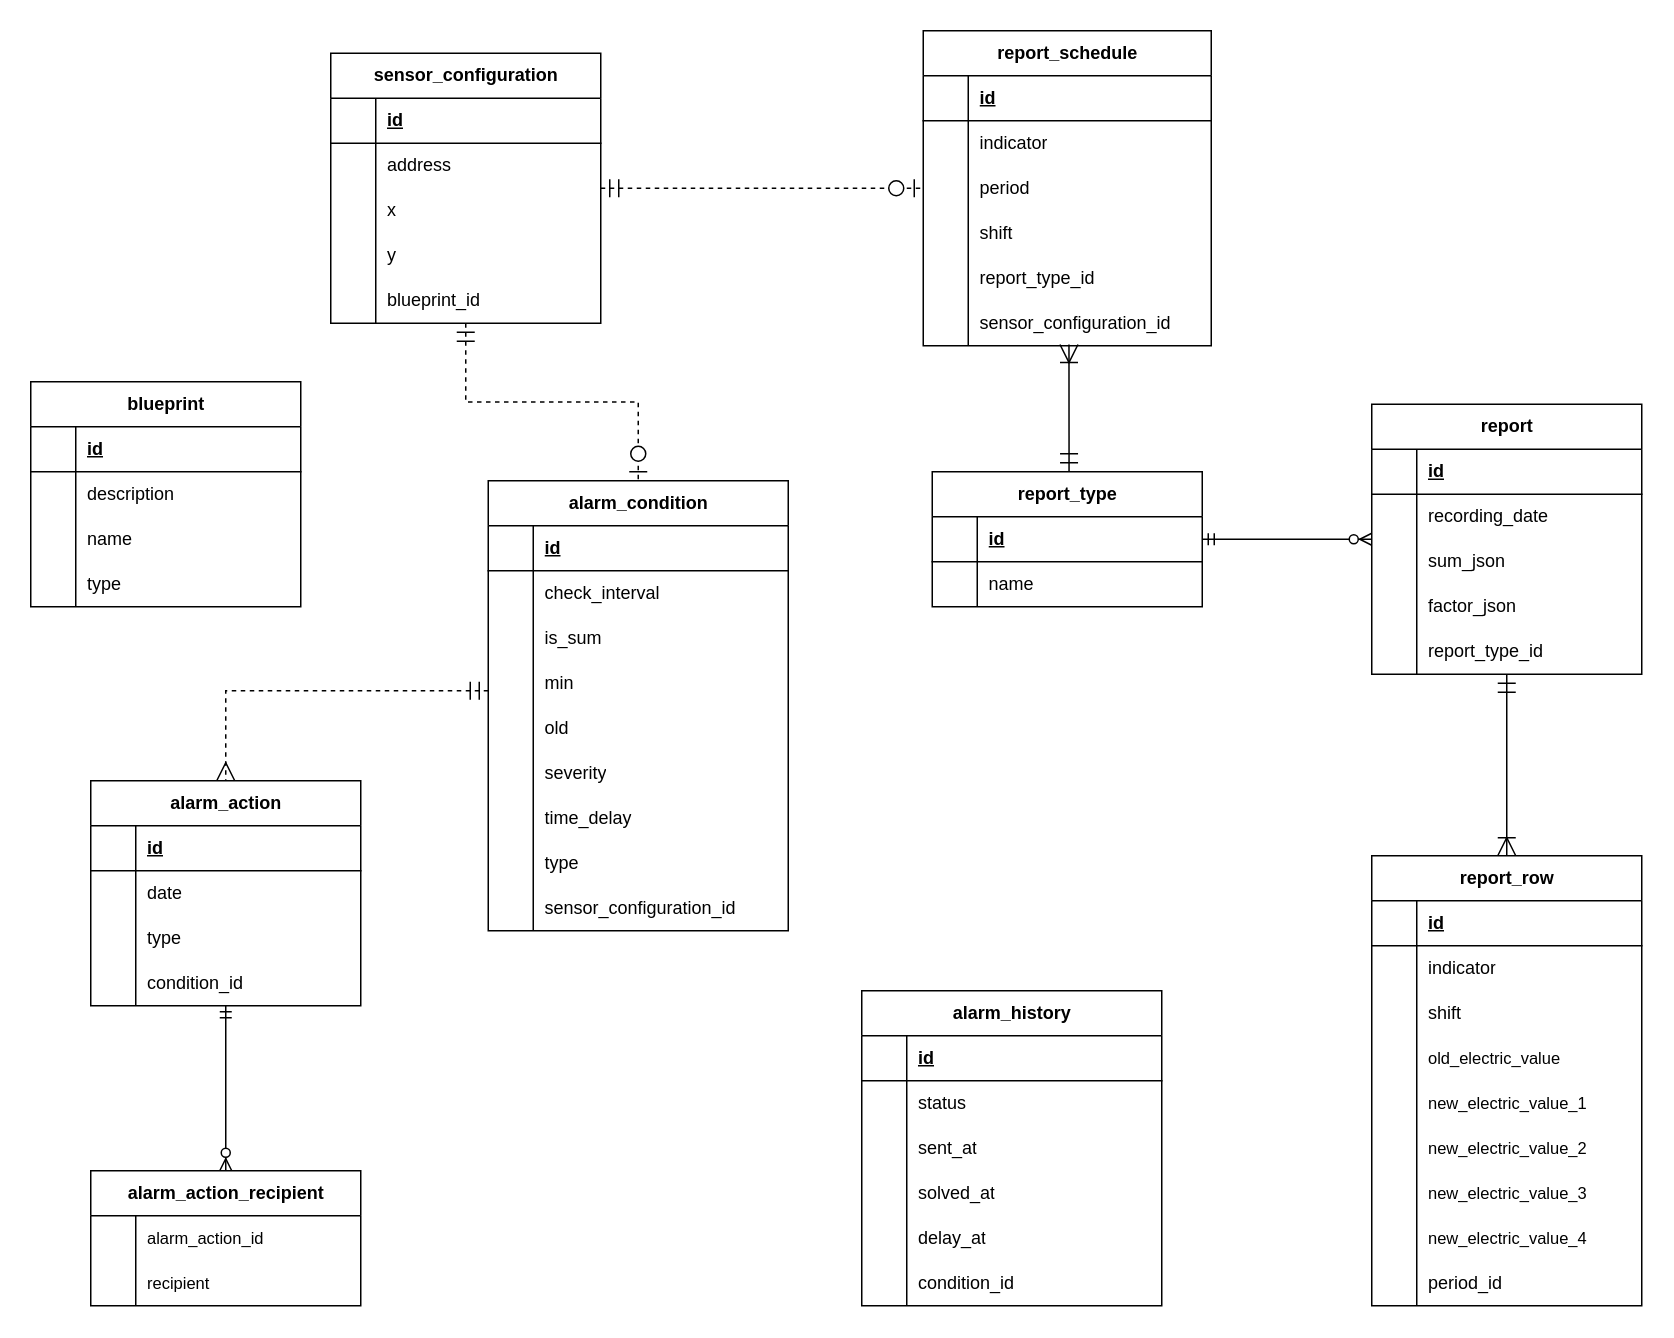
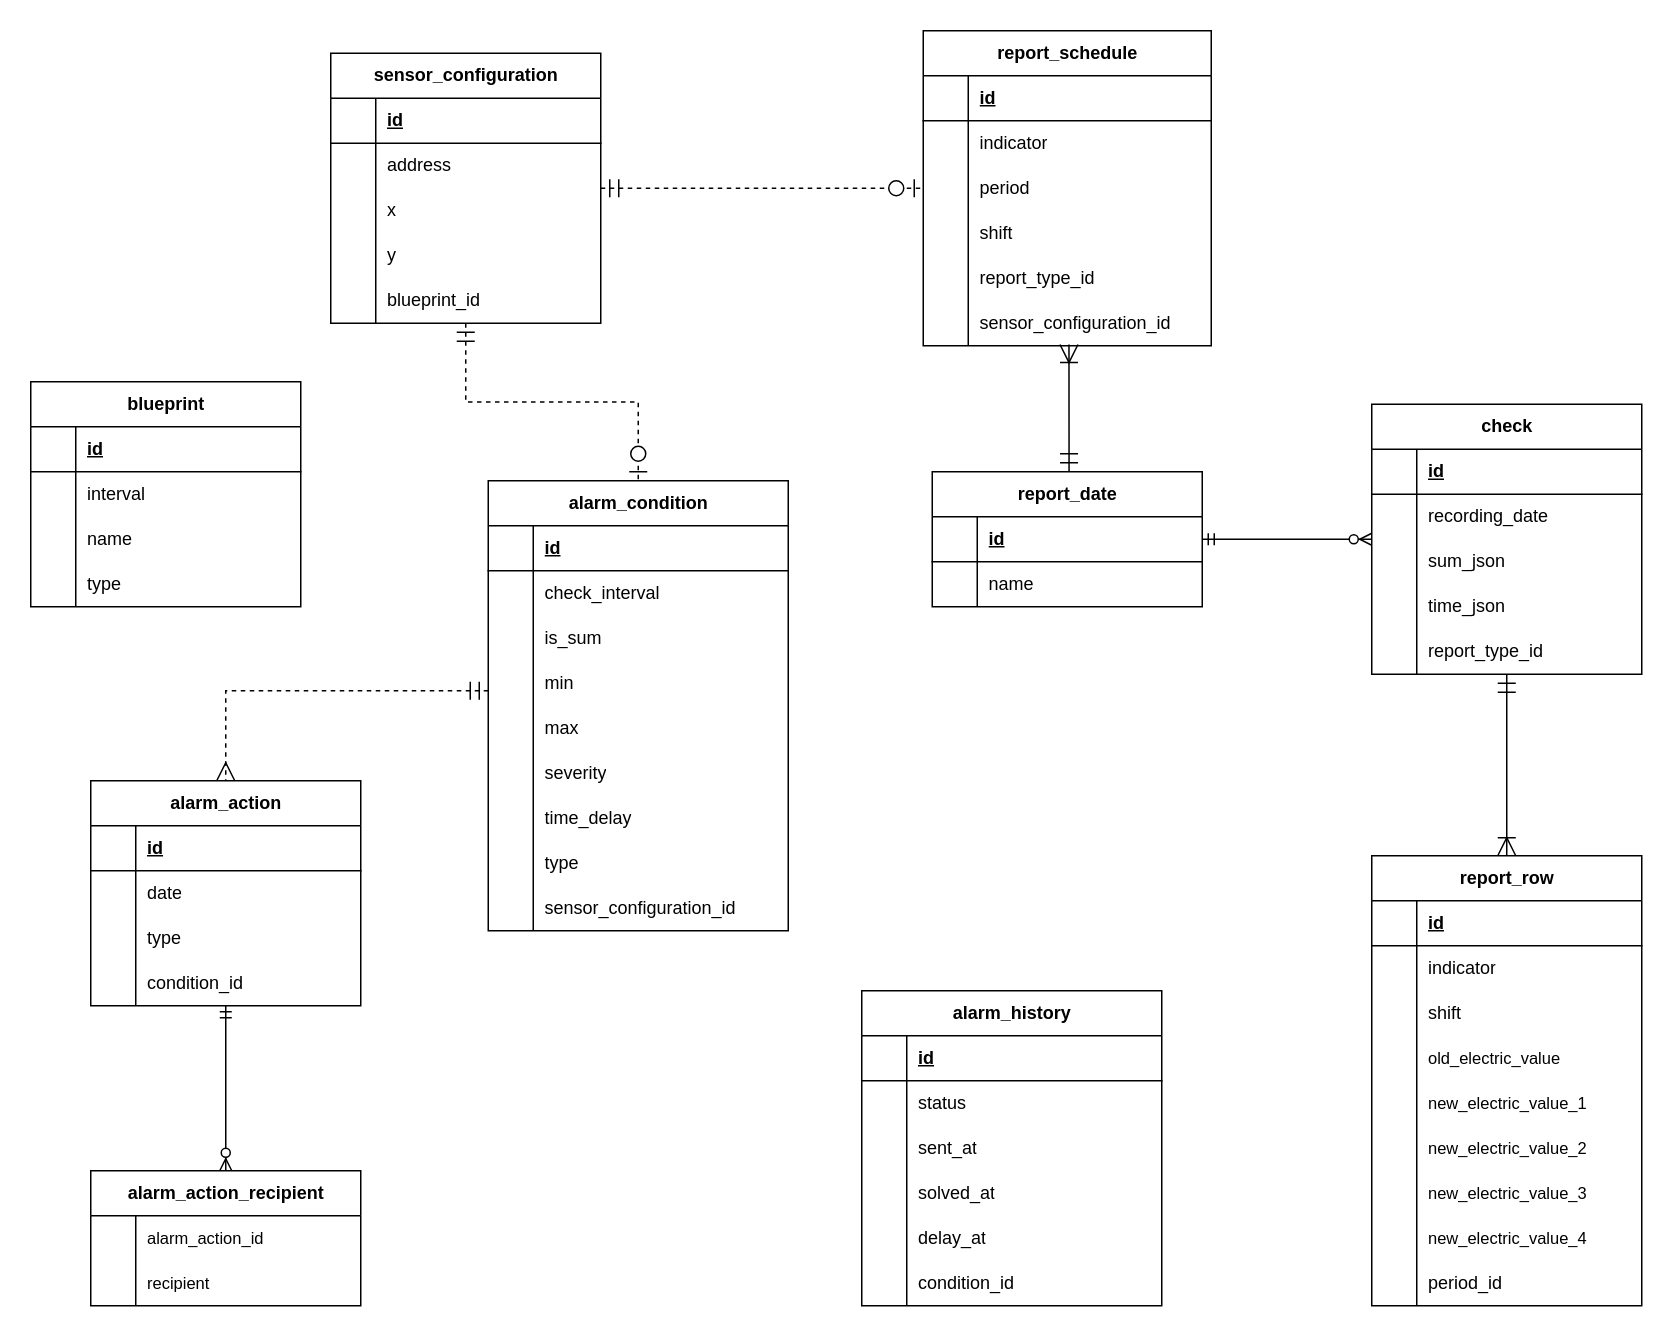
(1508, 427) -> (1508, 427)
(139, 494) -> (123, 494)
(1068, 494) -> (1068, 494)
(1484, 607) -> (1472, 607)
(558, 728) -> (560, 728)
